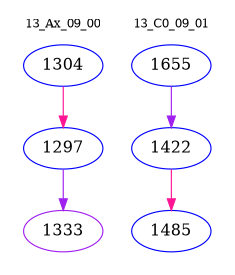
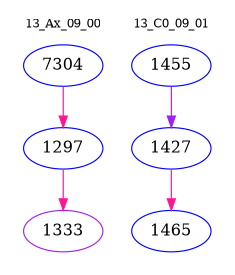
(63, 66) -> (63, 66)
(171, 66) -> (171, 66)
(171, 148) -> (171, 148)
(63, 184) -> (63, 184)
(171, 231) -> (171, 231)
